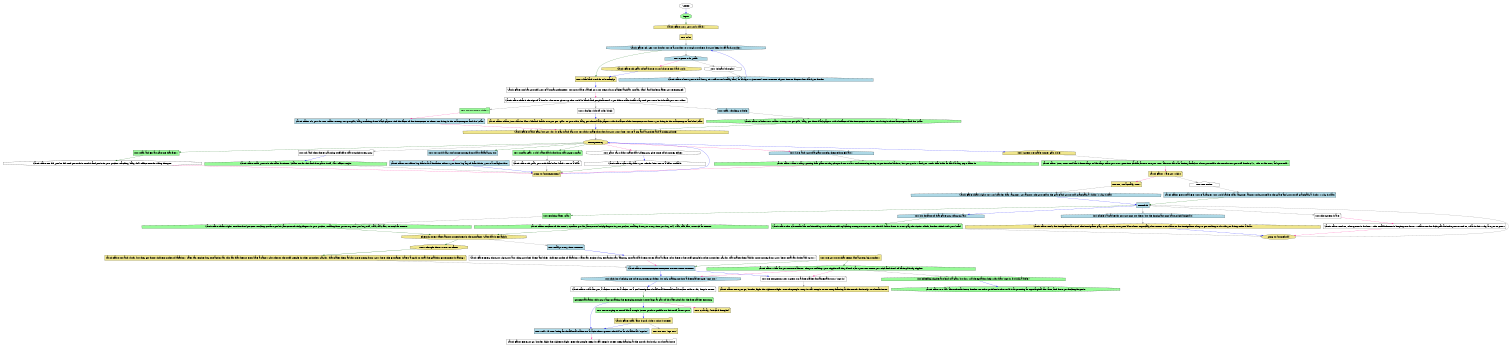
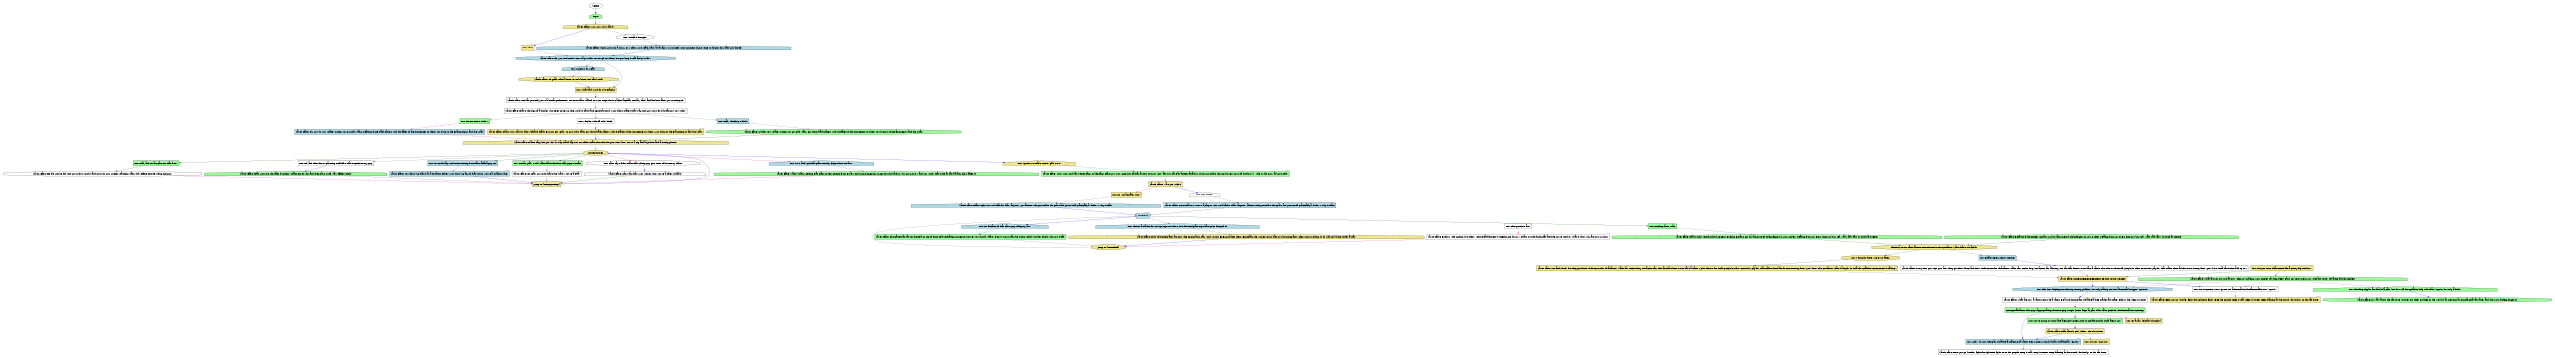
(686, 16) -> (596, 16)
(686, 31) -> (562, 37)
(703, 63) -> (614, 32)
(1186, 179) -> (1186, 190)
(1231, 210) -> none
(661, 268) -> (2093, 279)
